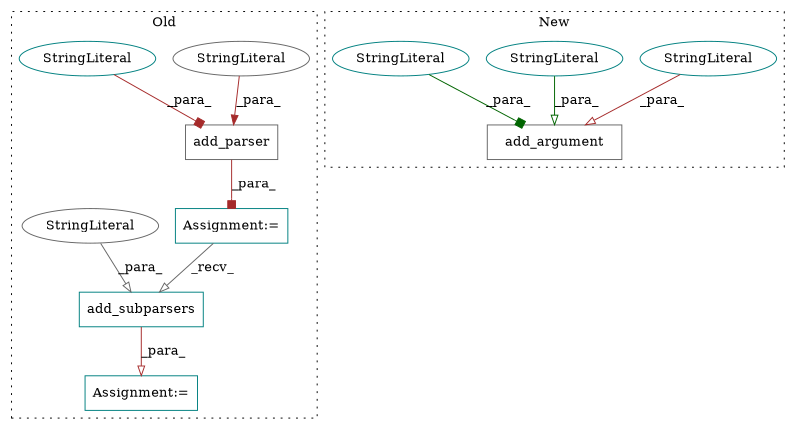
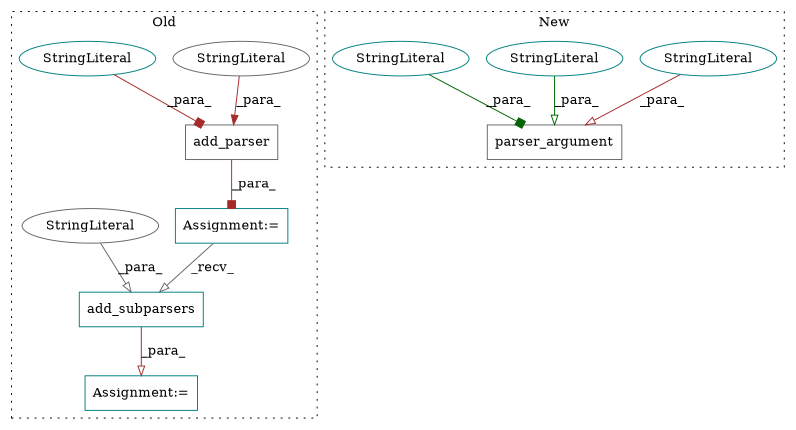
(555, 142) -> (555, 142)
